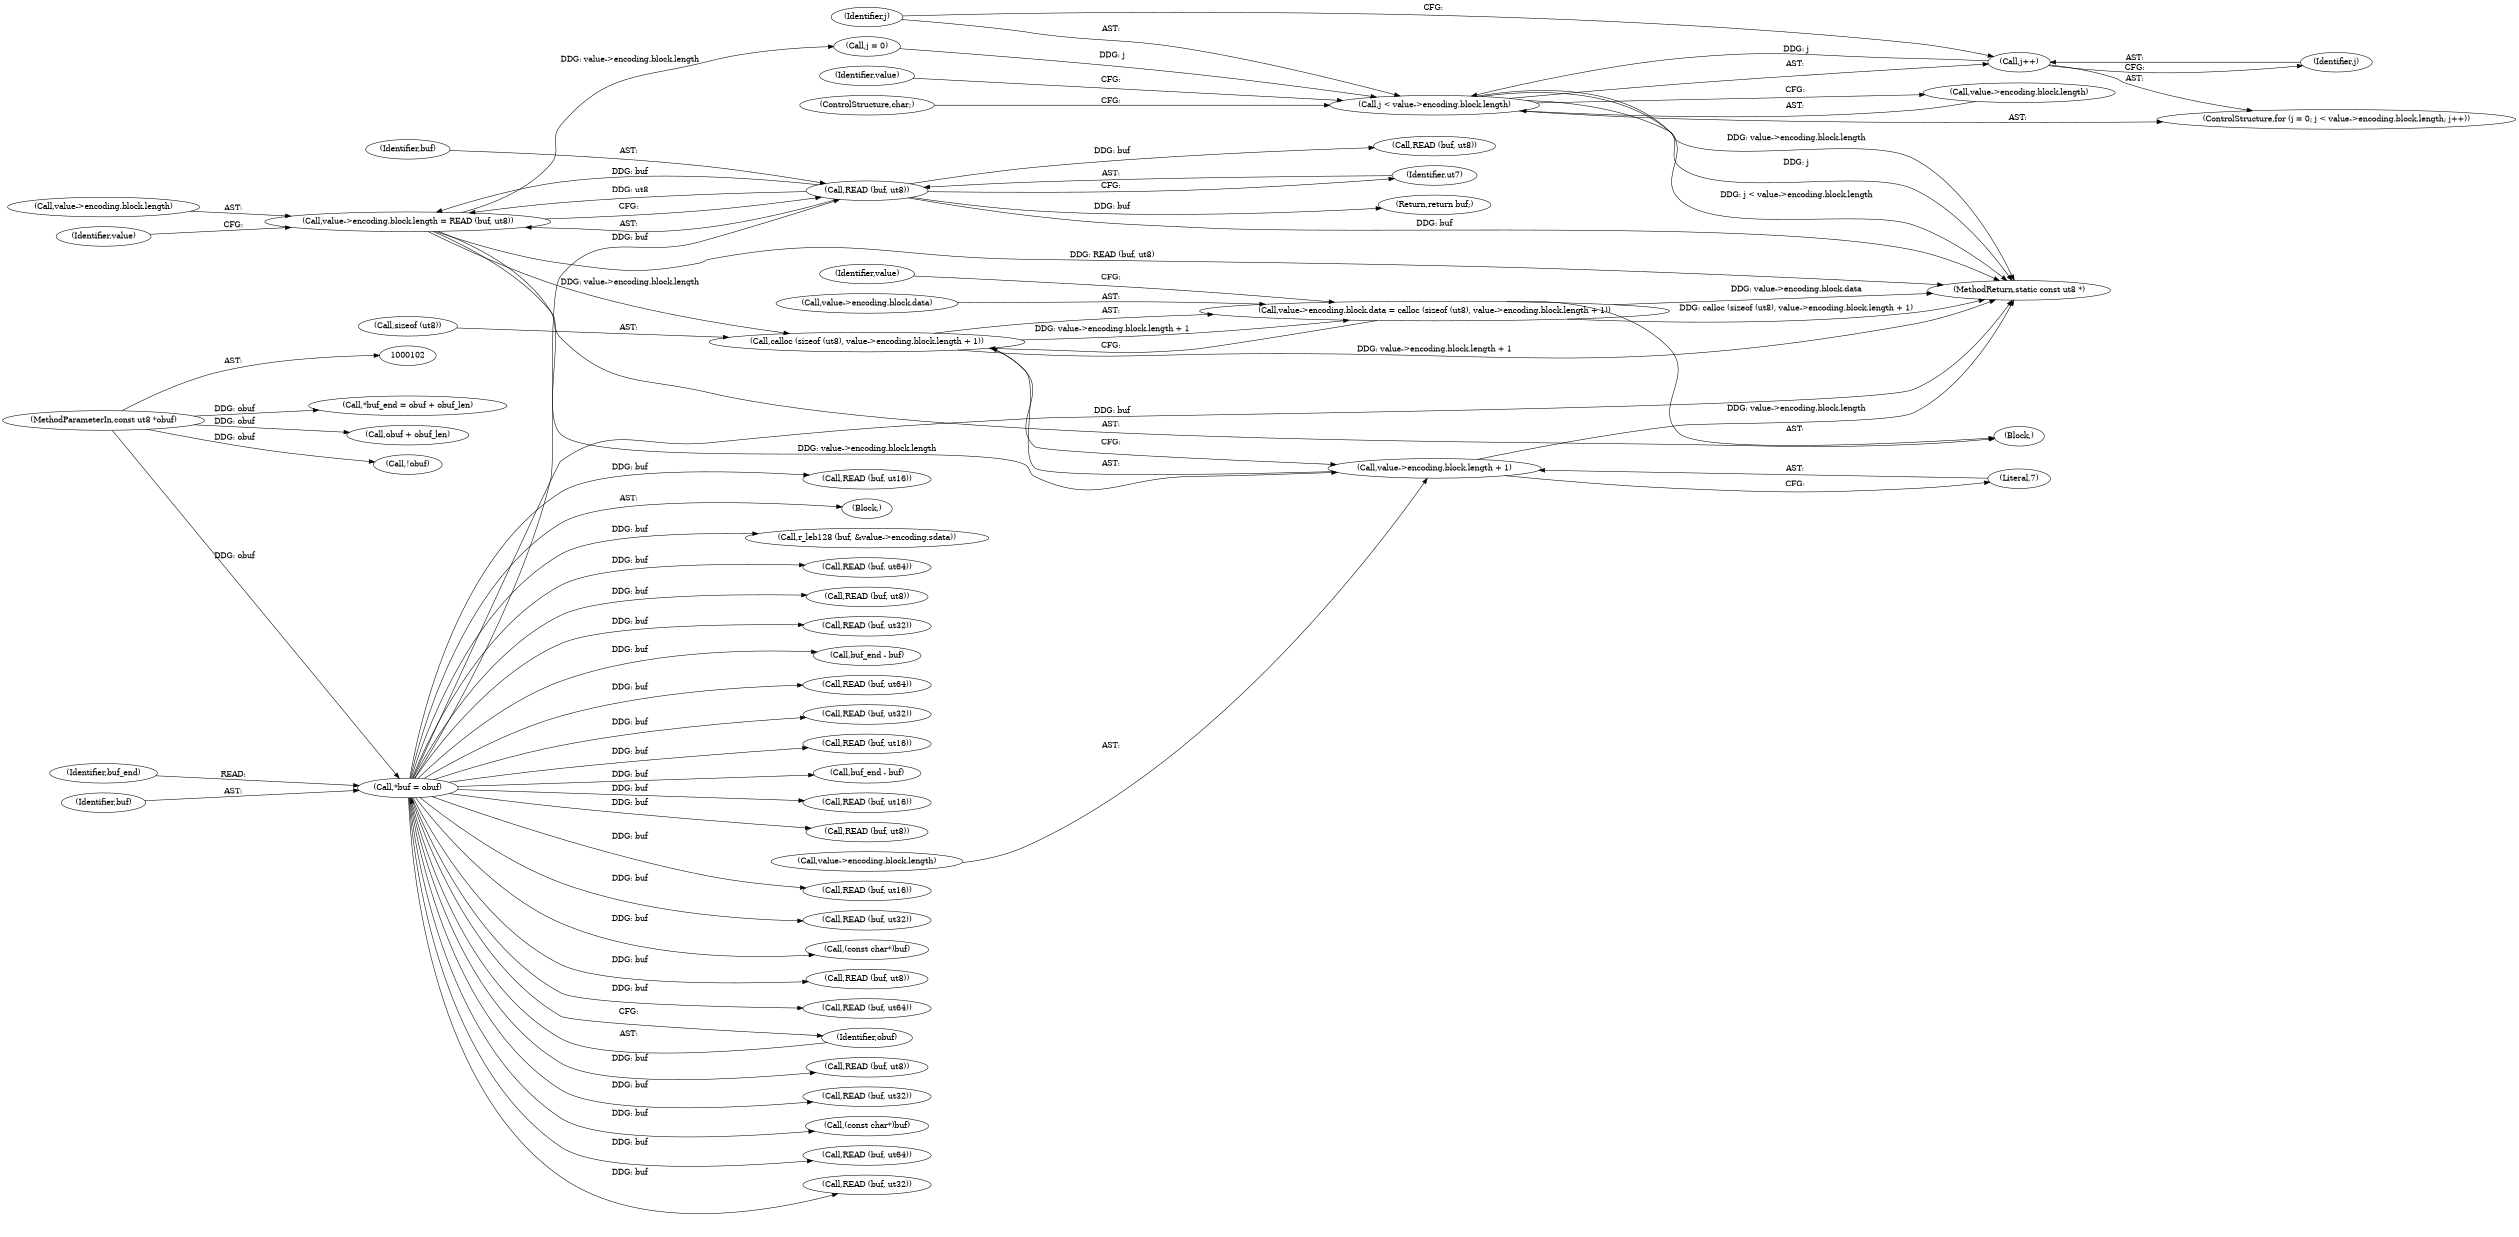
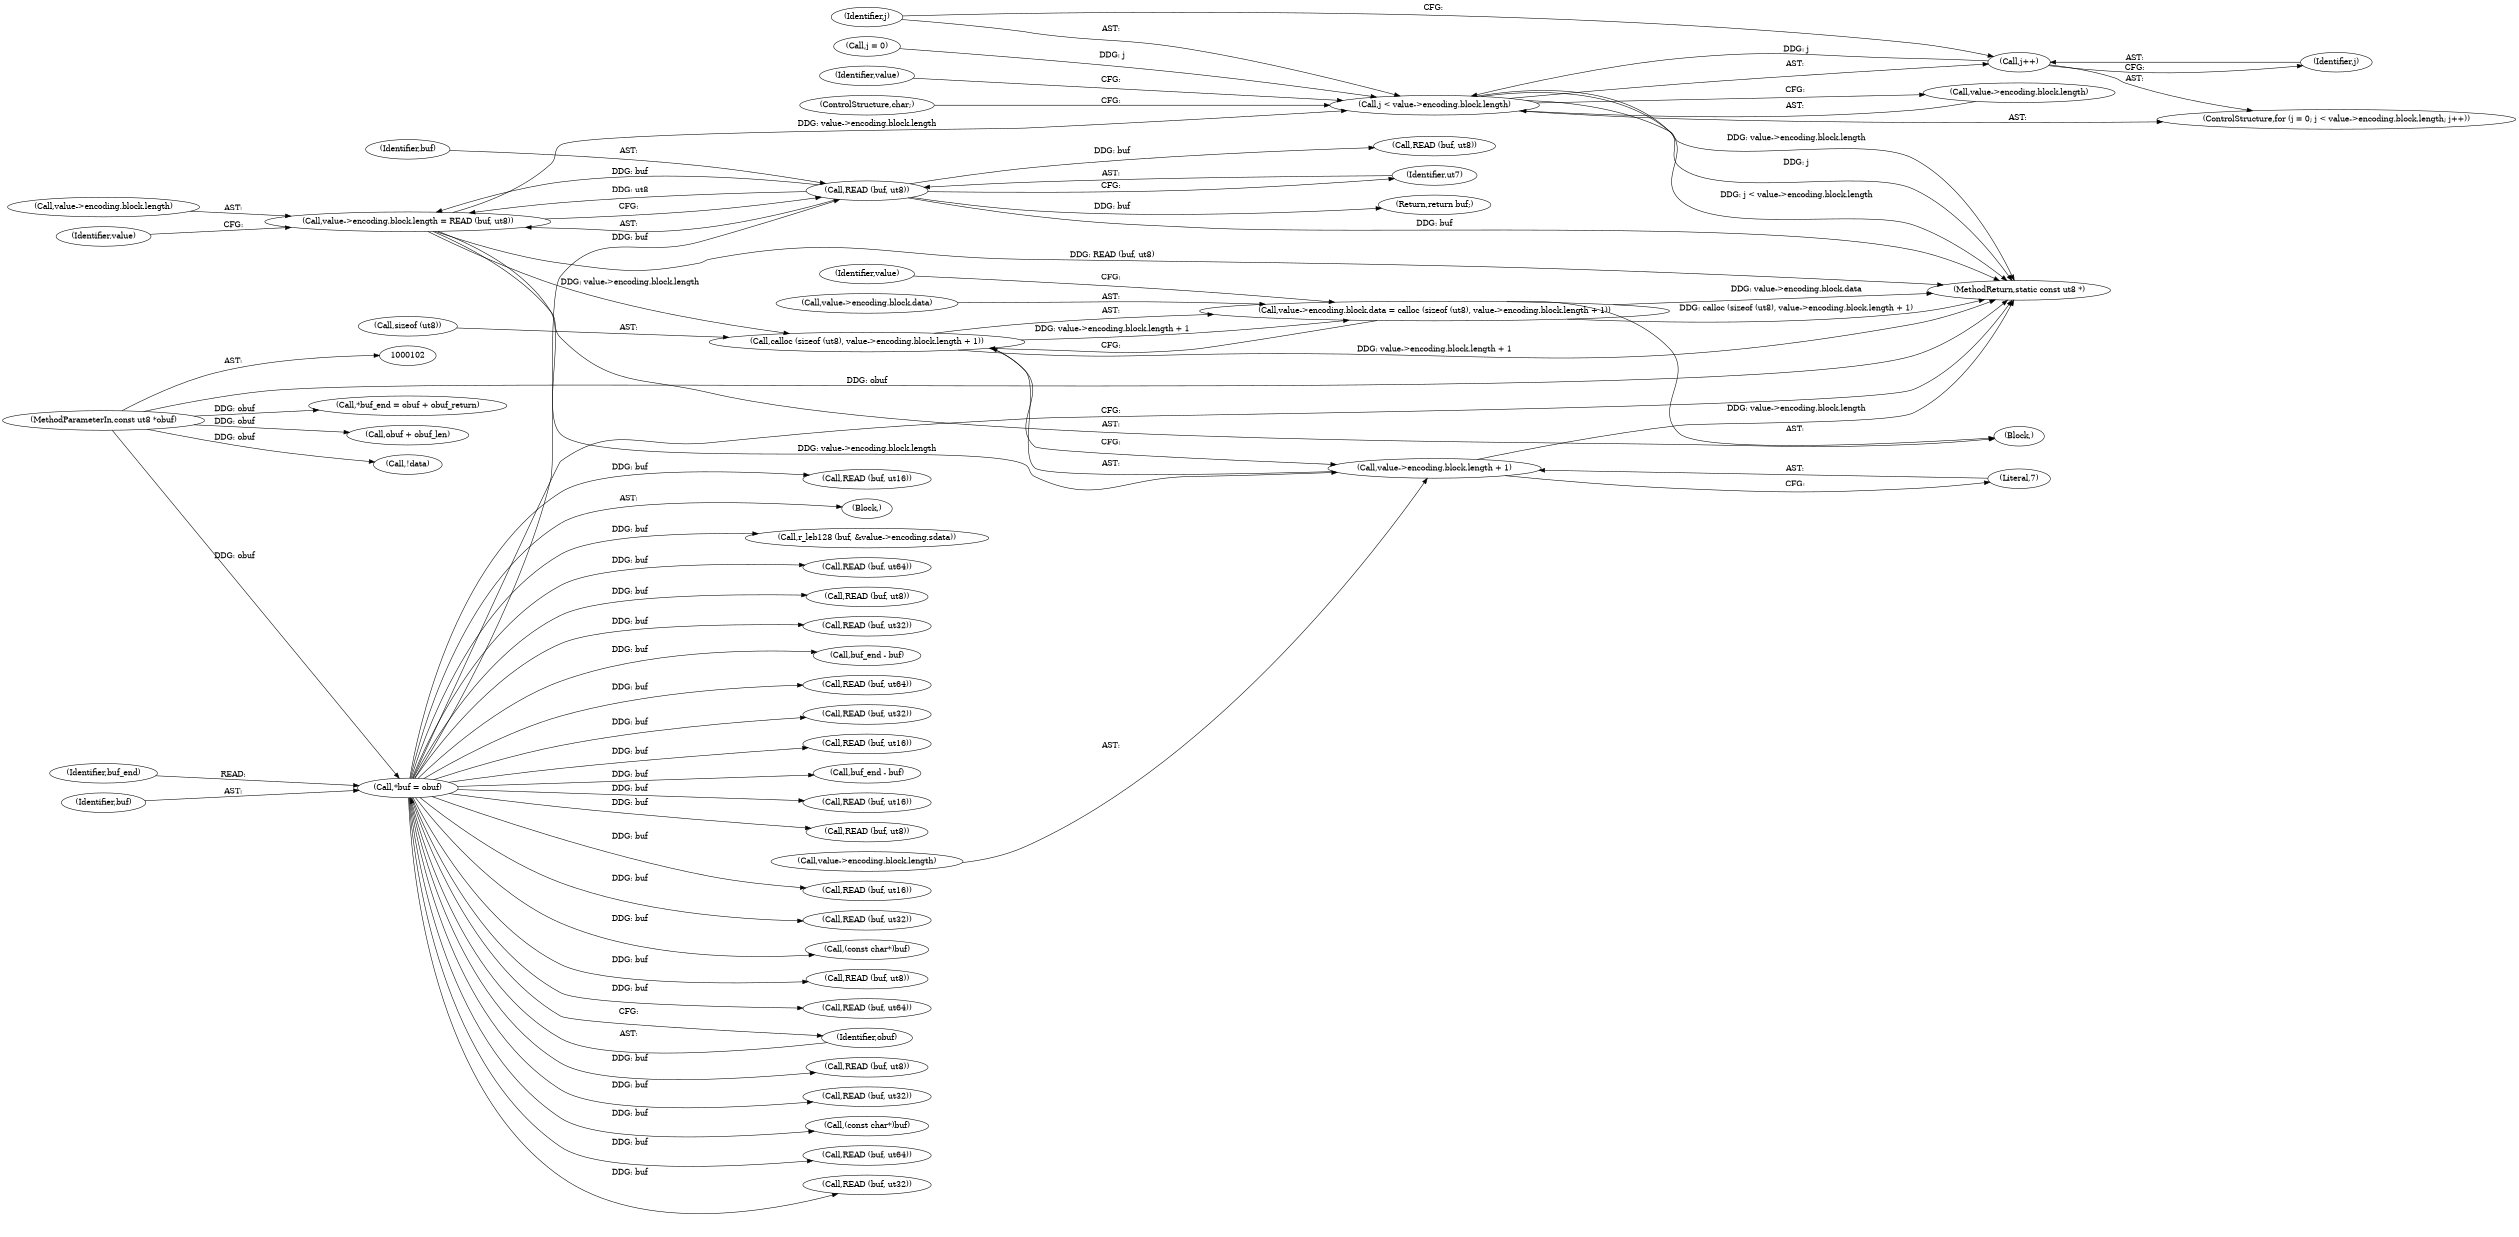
(616, 83) -> (885, 130)
none -> (1080, 386)
(408, 406) -> (408, 406)
(1112, 411) -> (1112, 411)
(408, 465) -> (408, 465)
